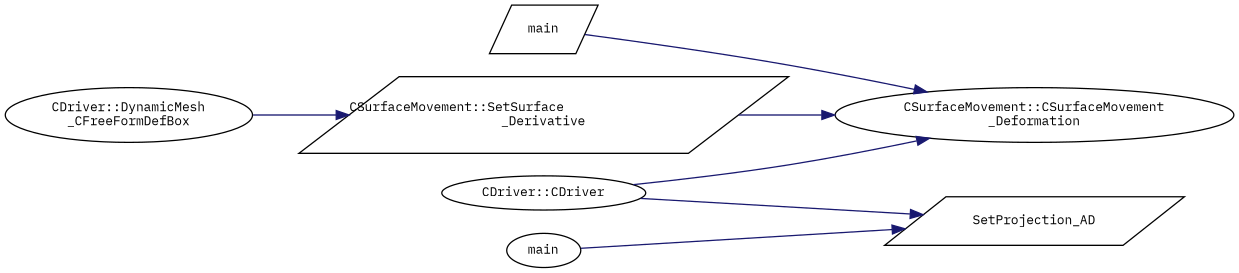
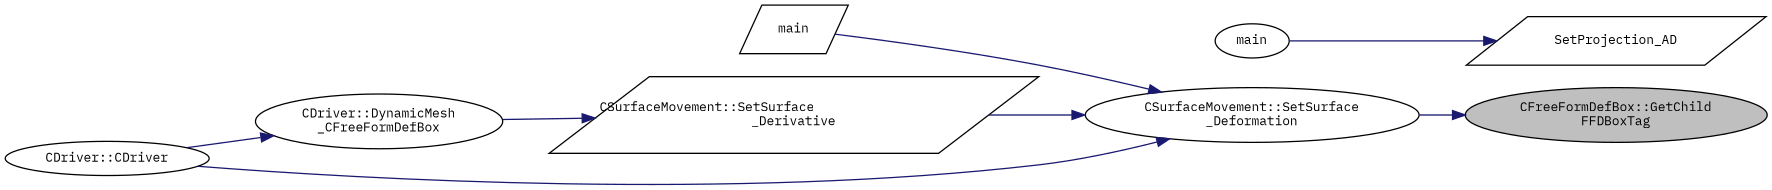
(1035, 115) -> (1252, 115)
none -> (1616, 115)
(775, 206) -> (224, 143)
